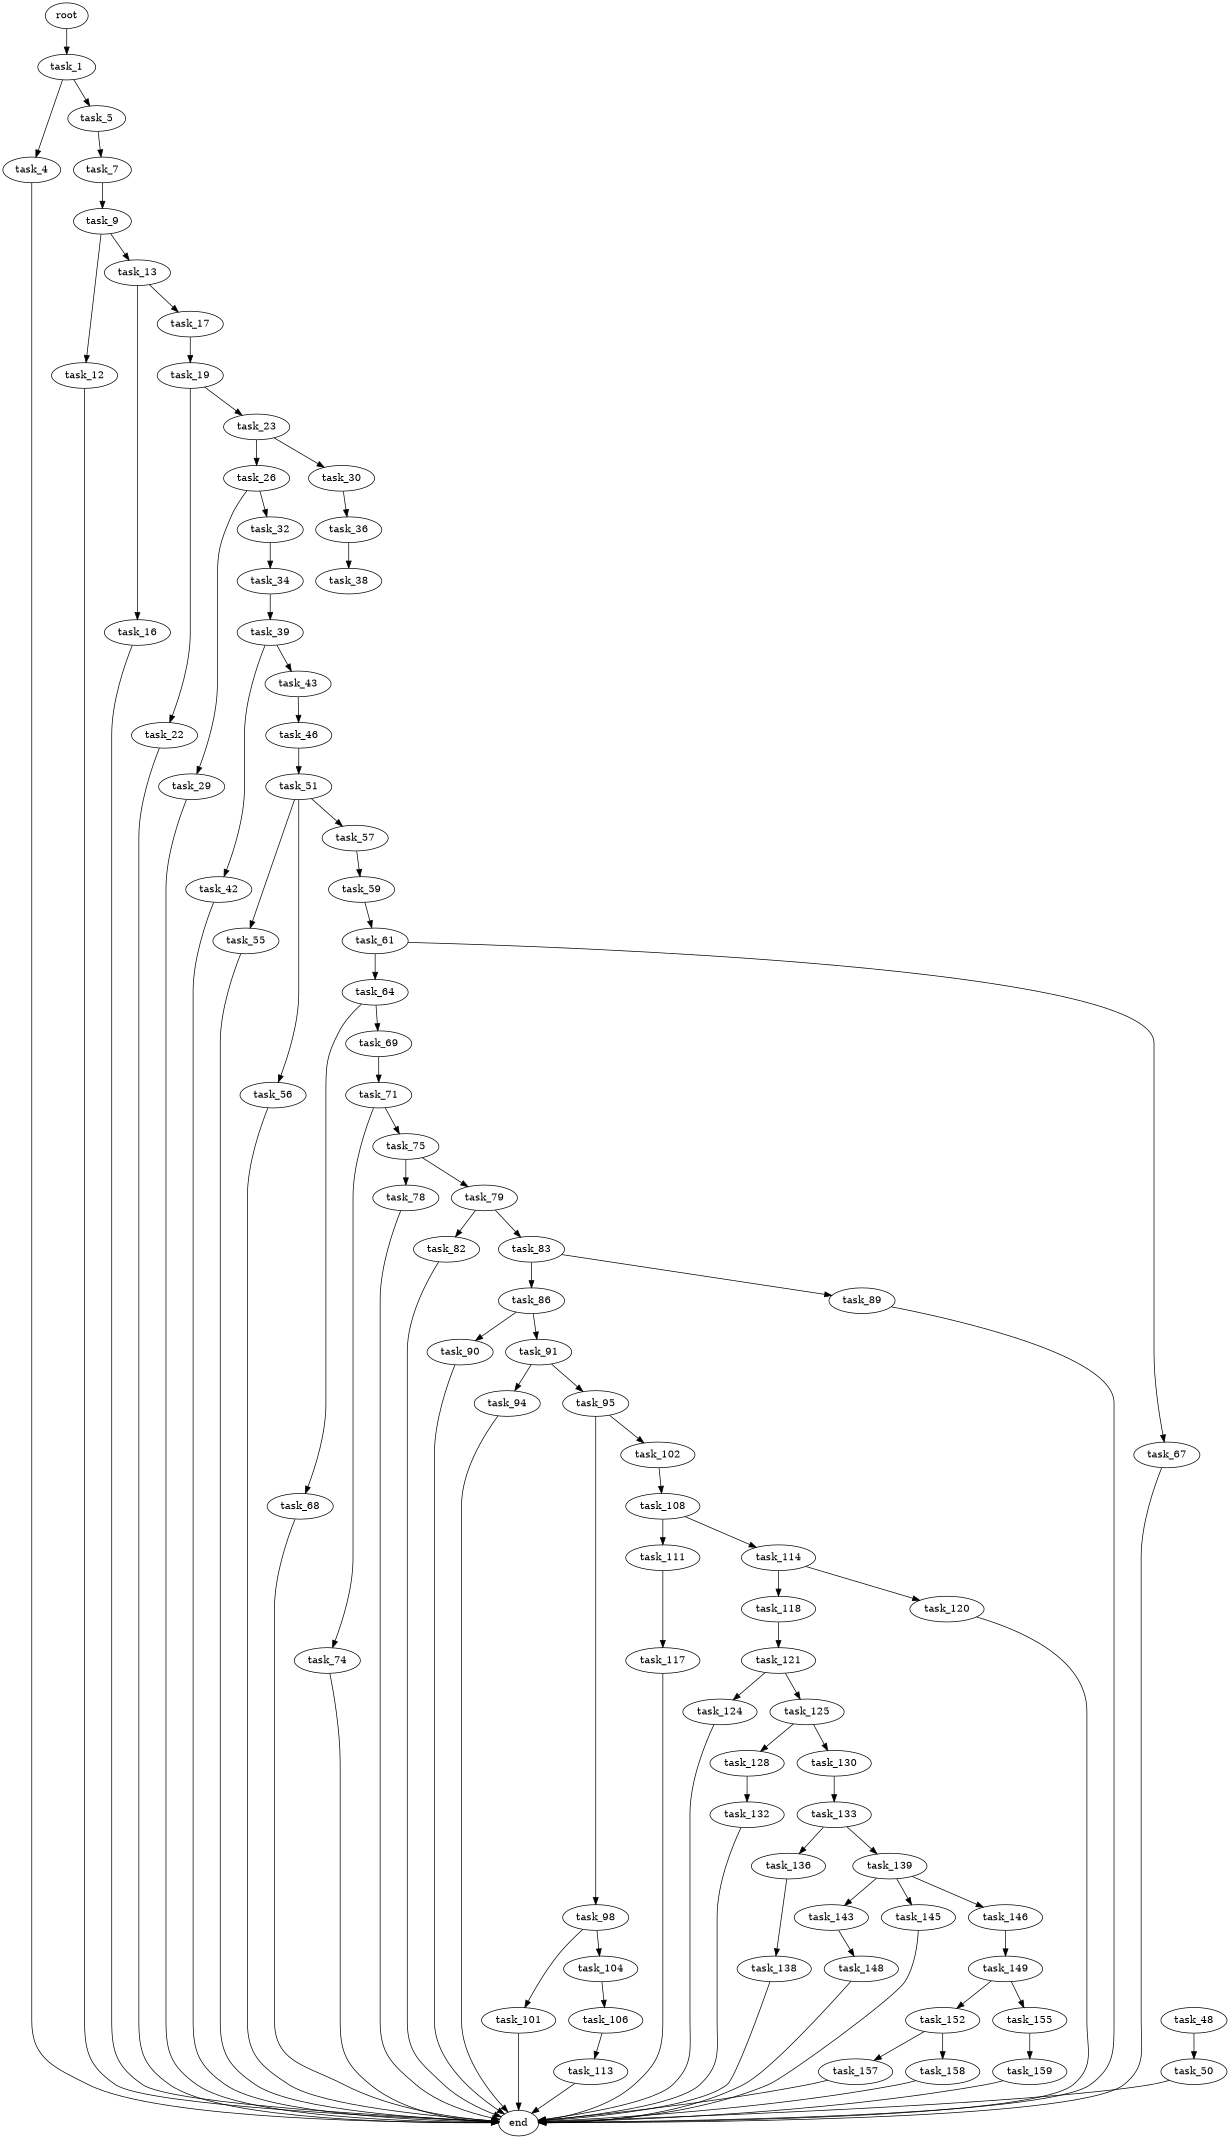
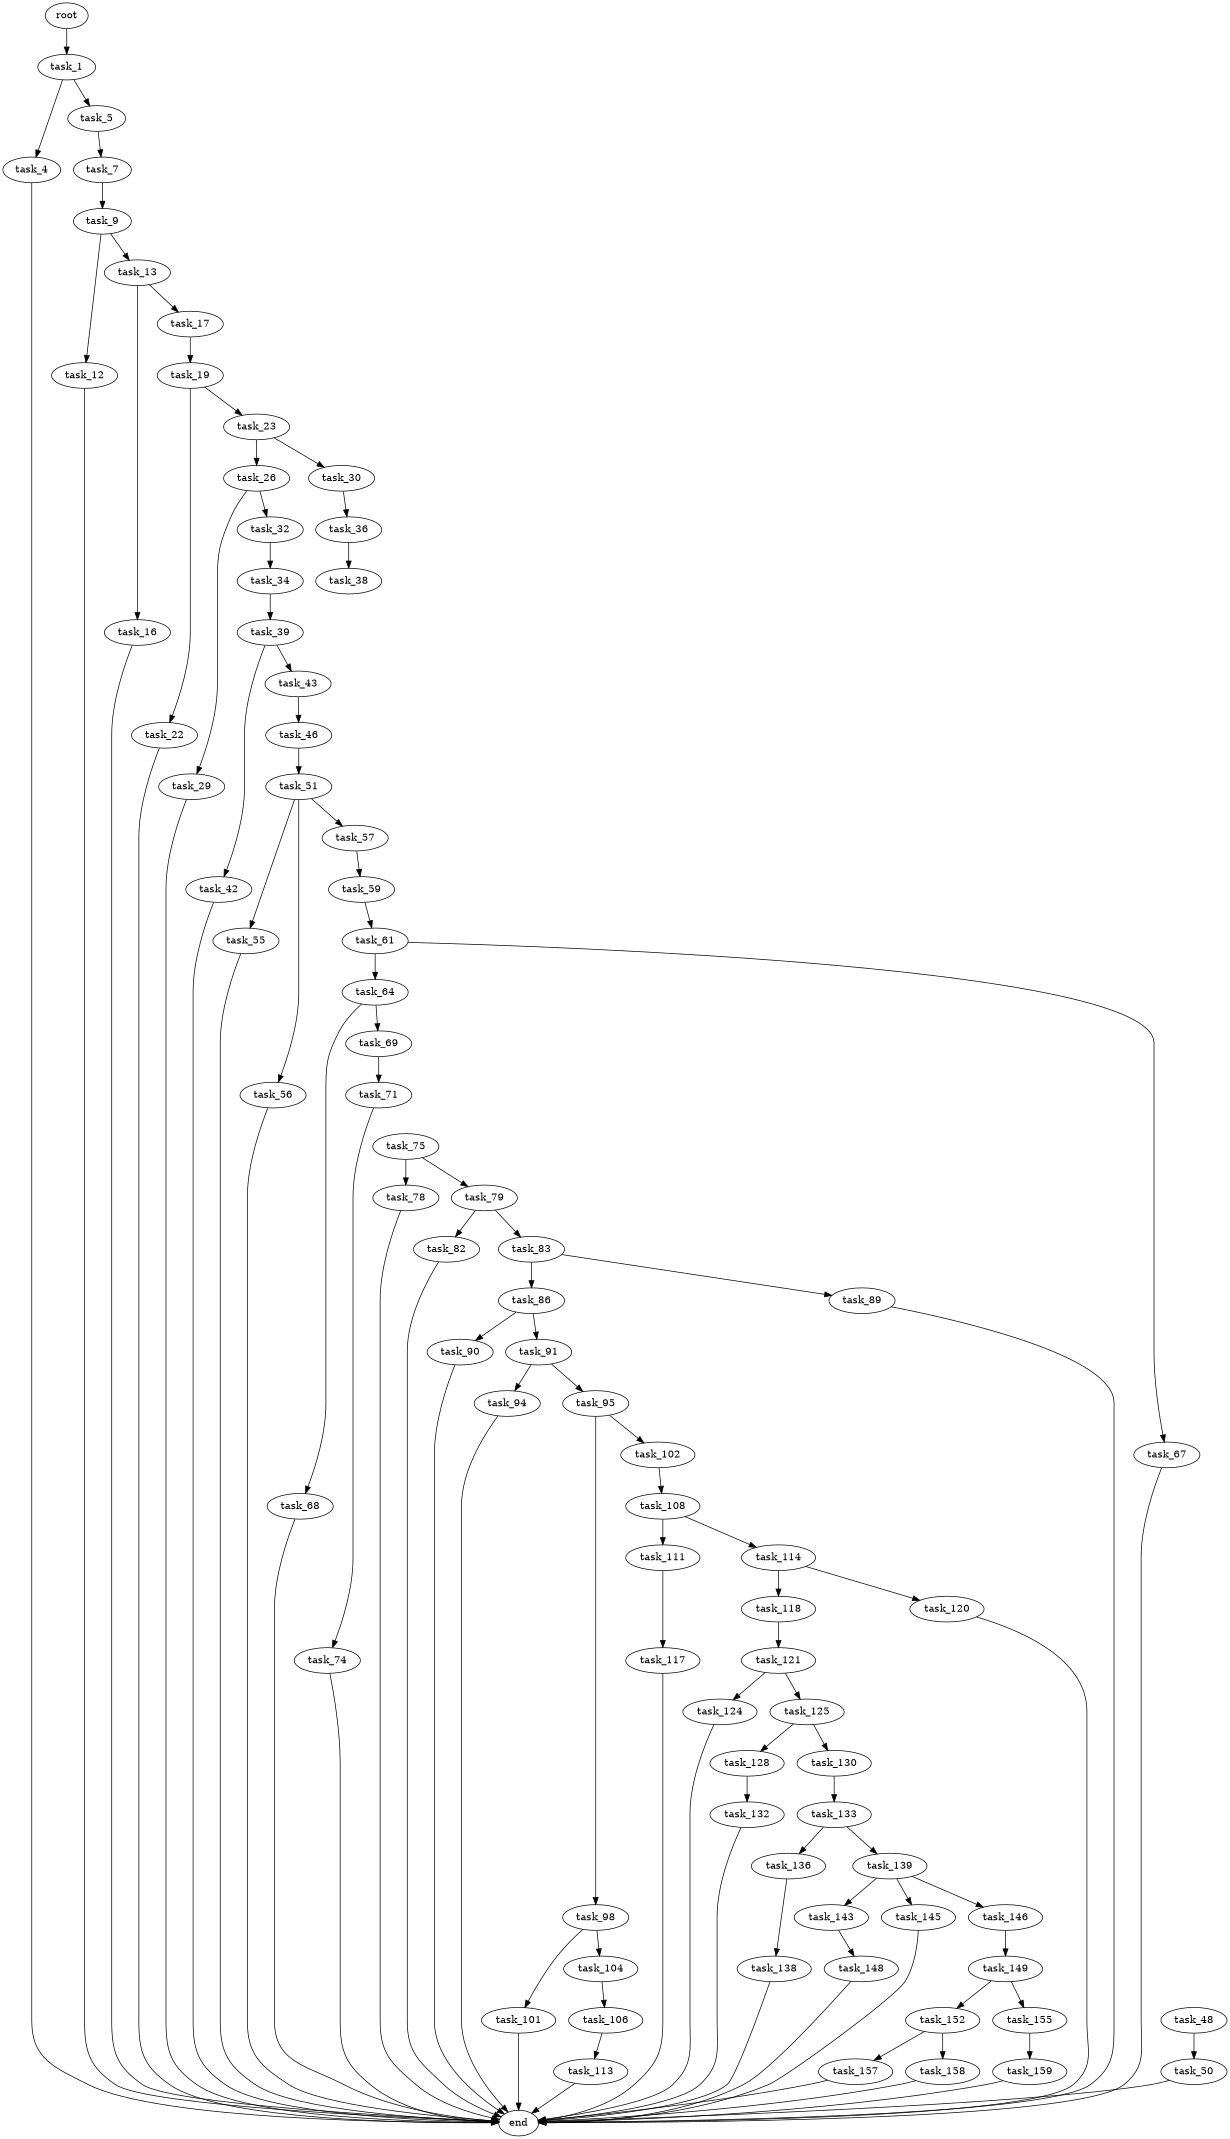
(391, 1118) -> none
